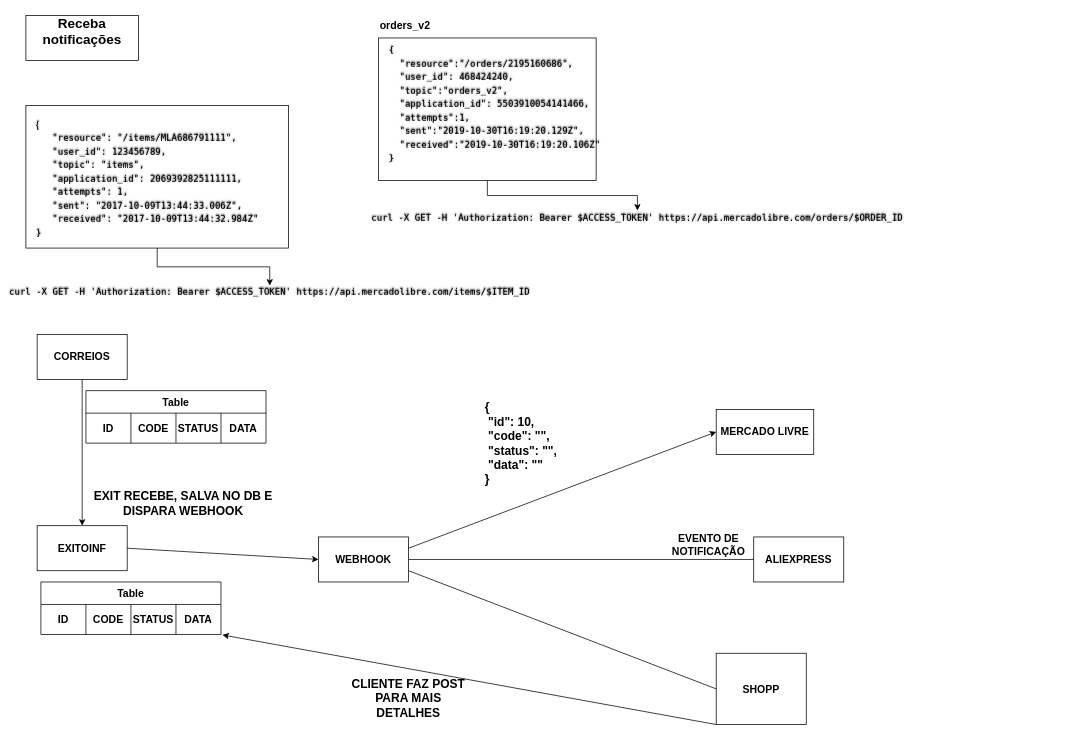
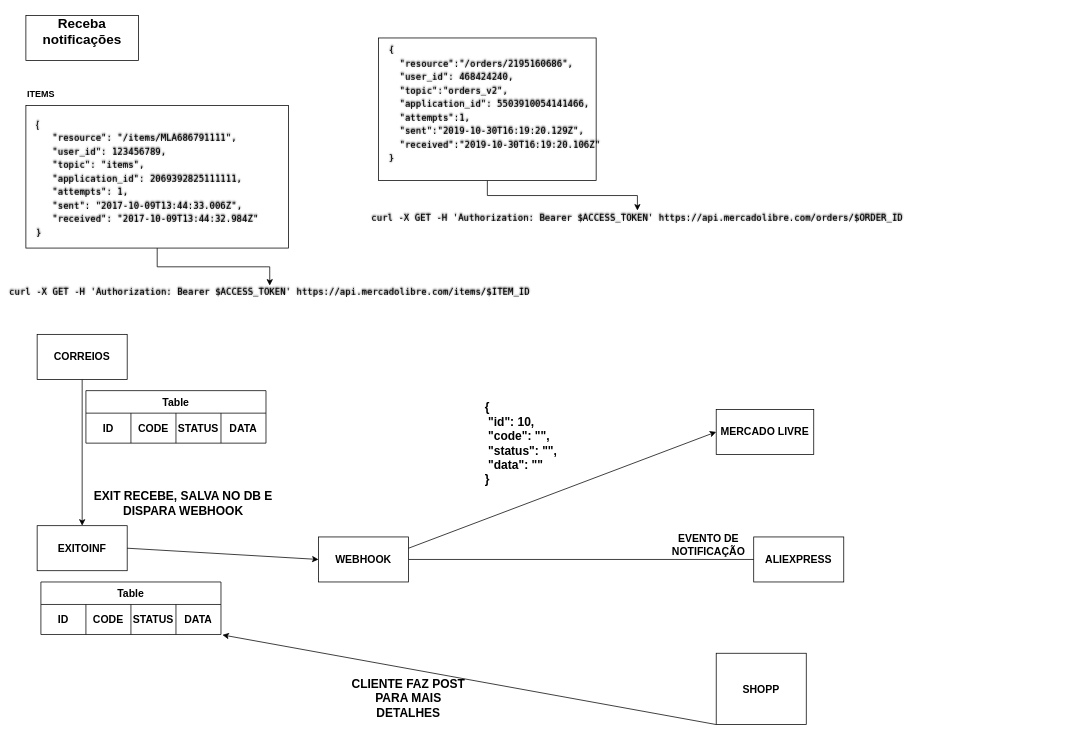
(408, 30) -> none
none -> (48, 94)
(562, 629) -> none
